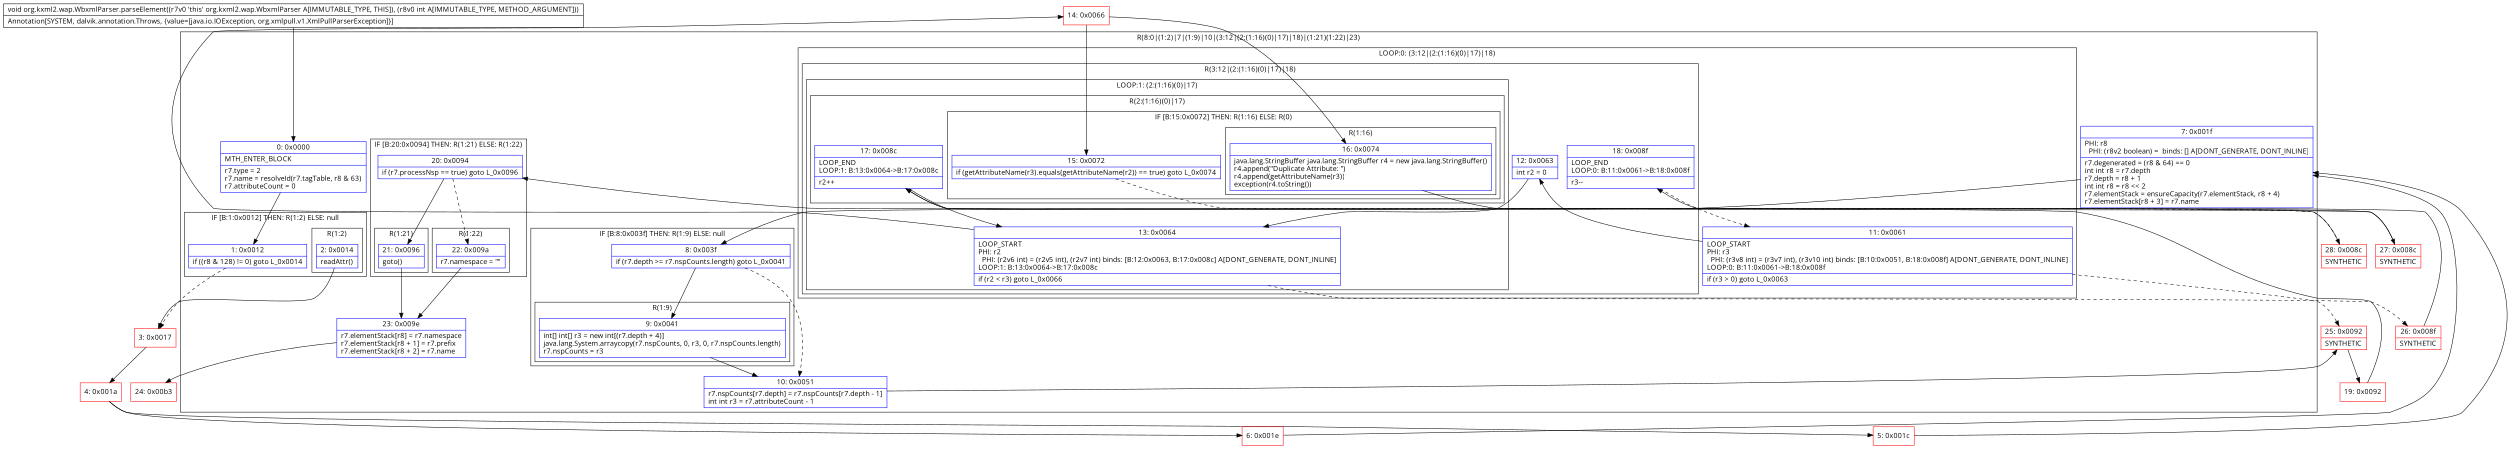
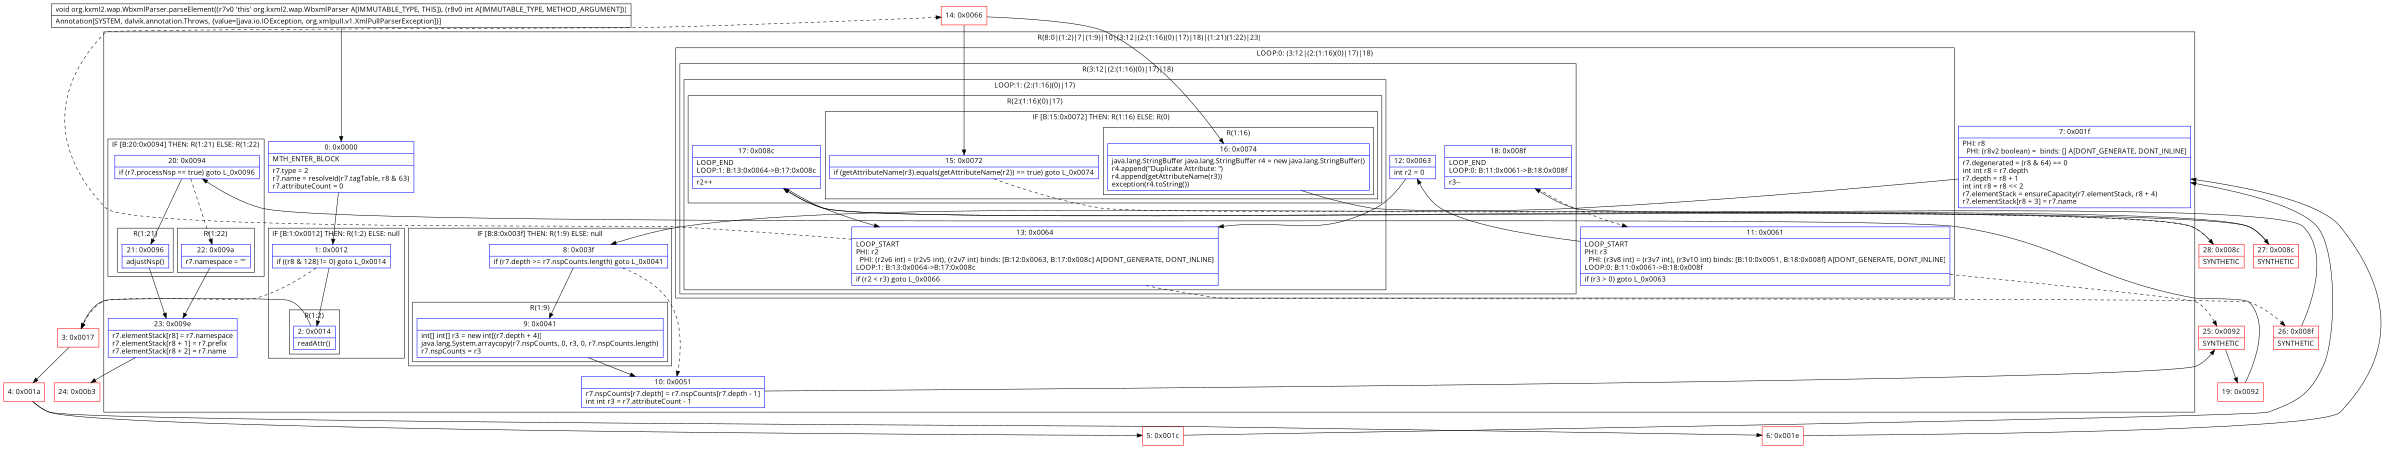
(172, 123) -> (73, 80)
(393, 262) -> (145, 262)
none -> (324, 294)
